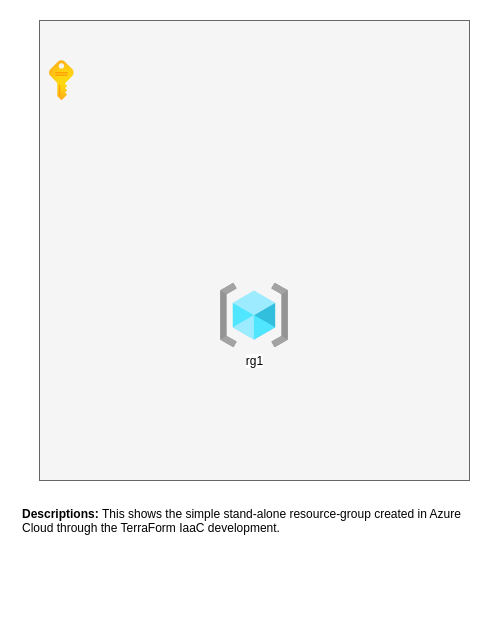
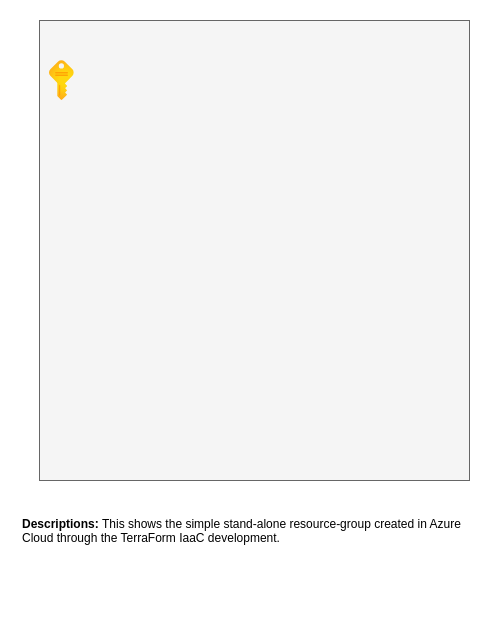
(255, 316) -> none
(251, 551) -> (251, 561)
